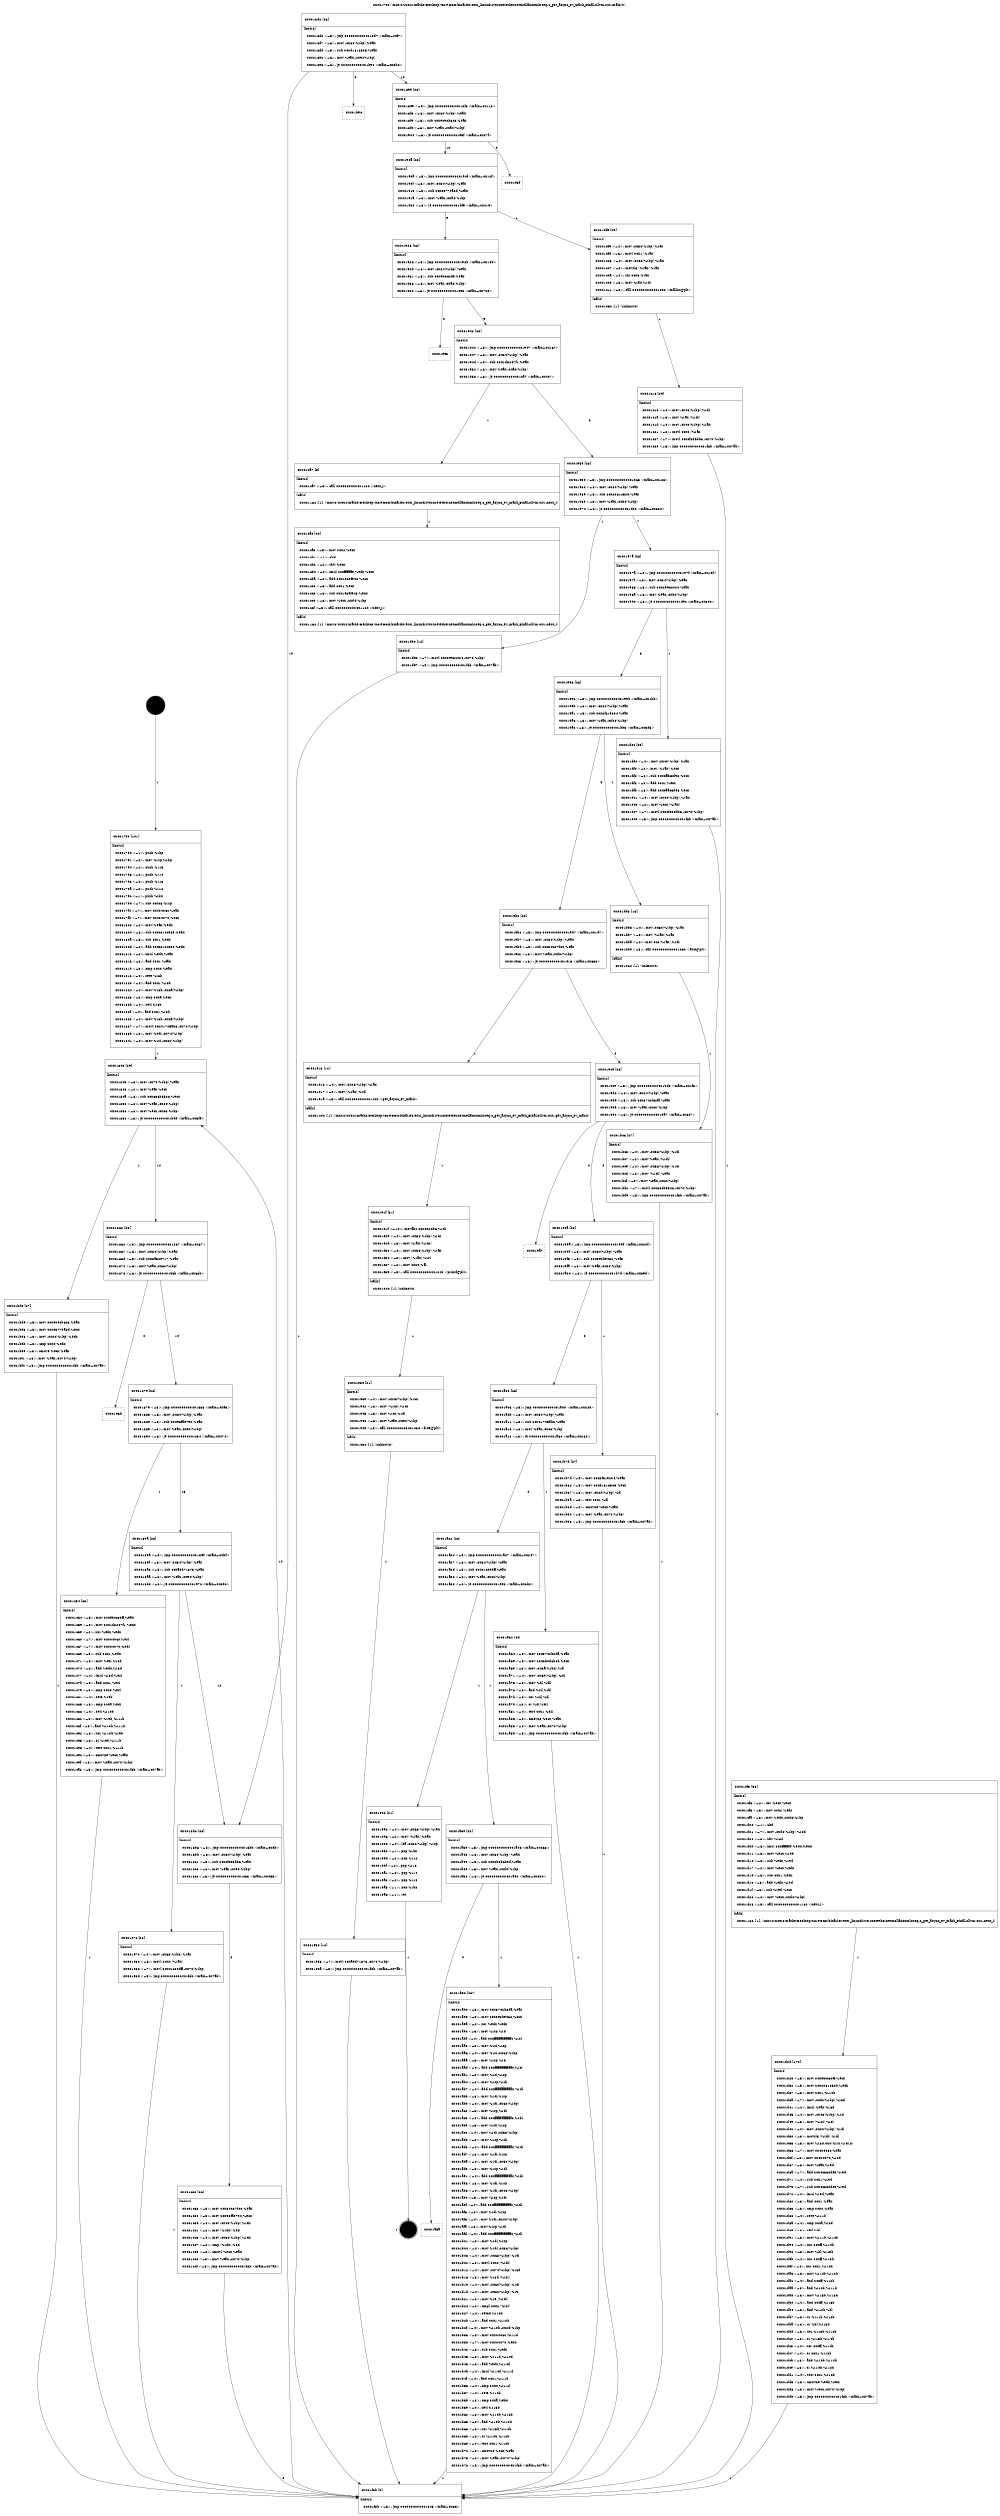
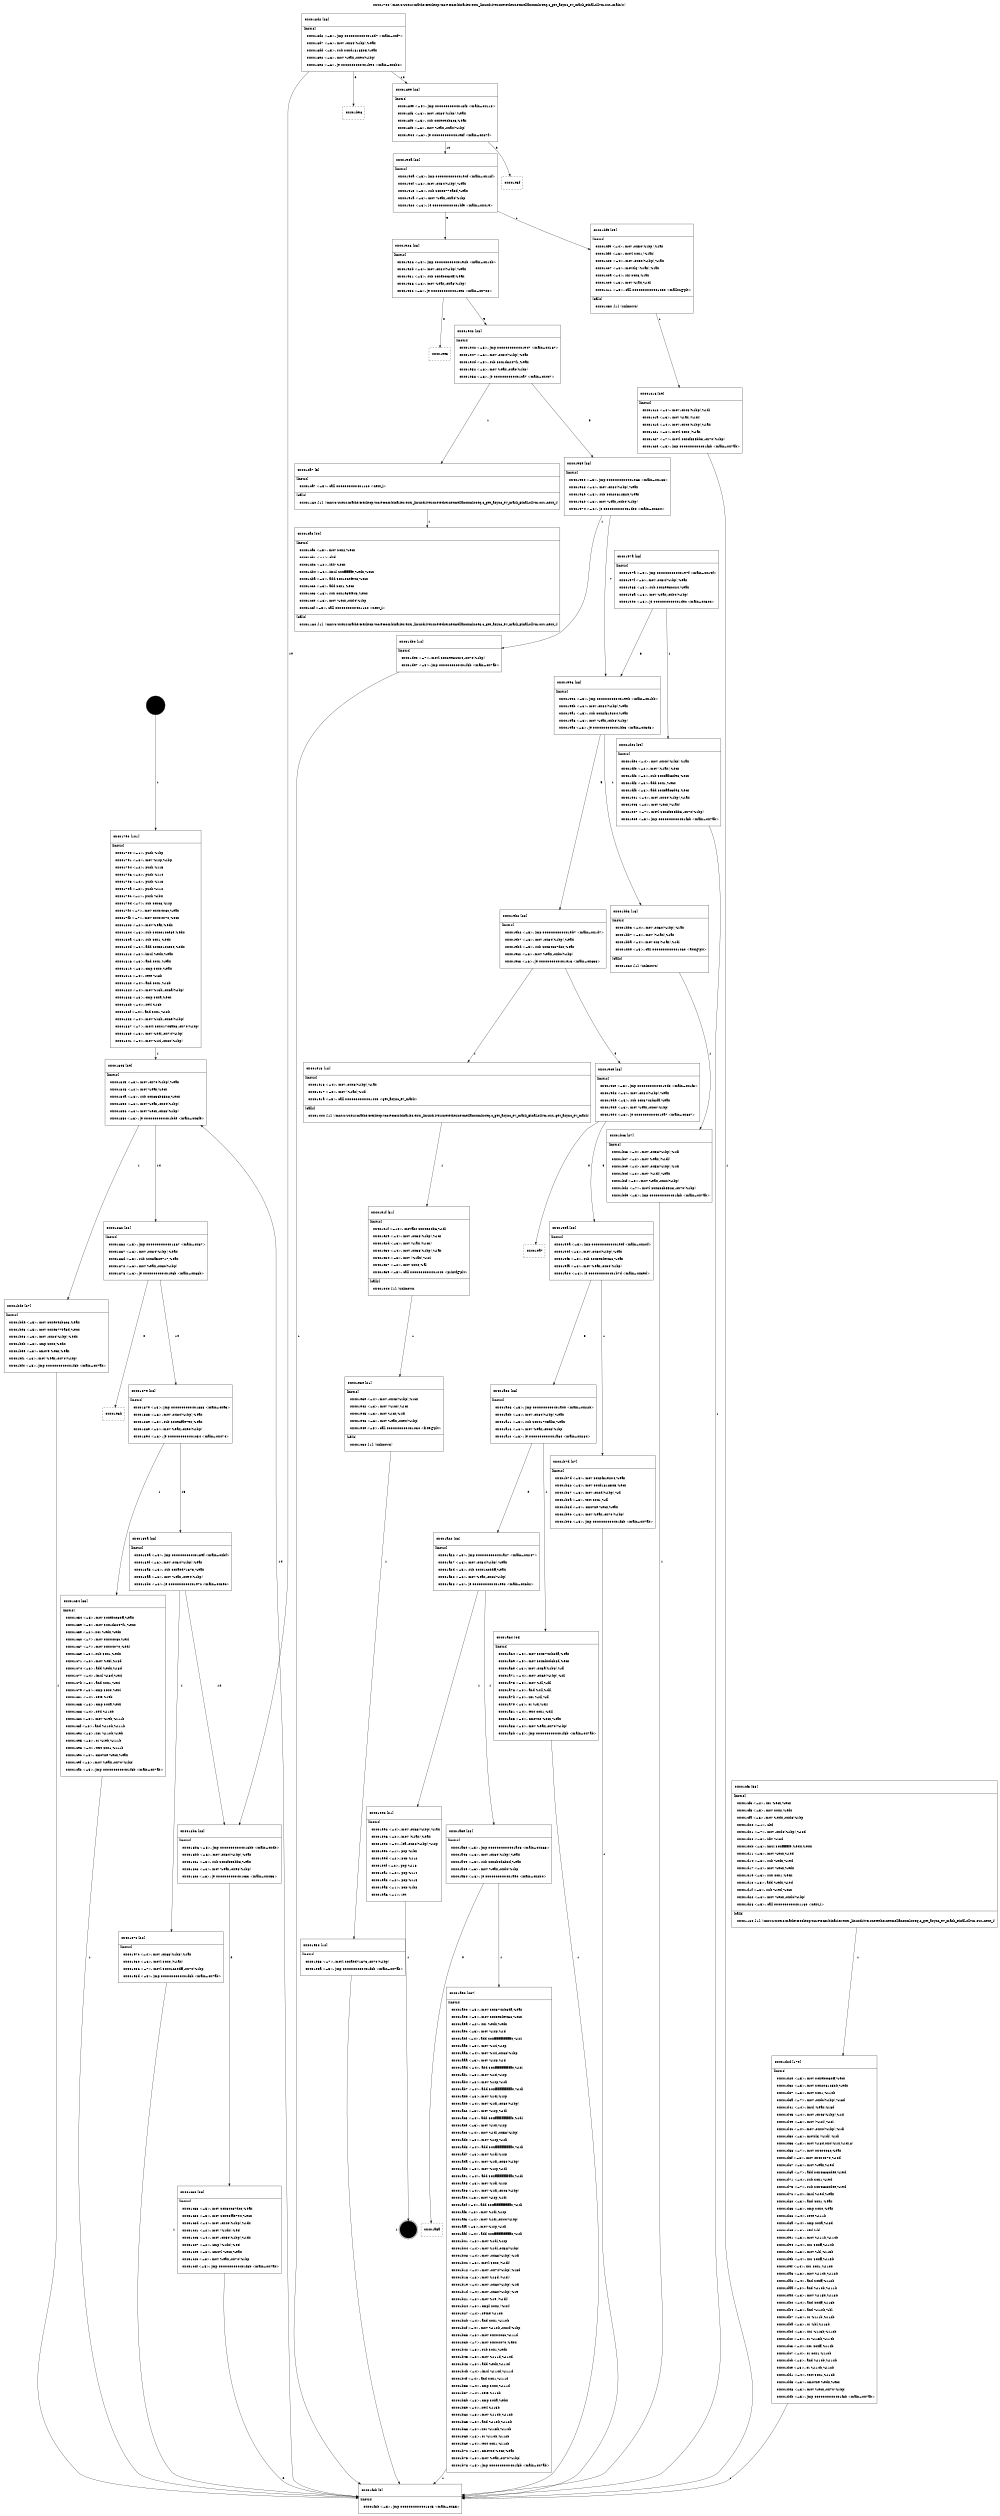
(641, 532) -> (605, 595)
